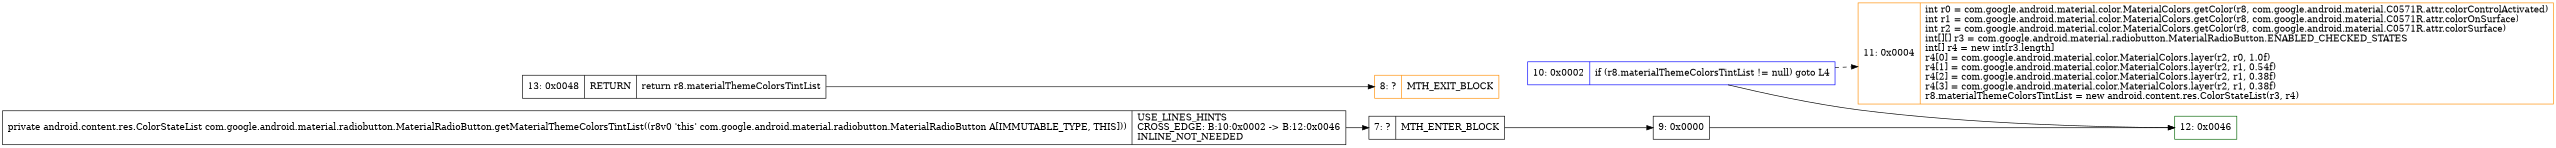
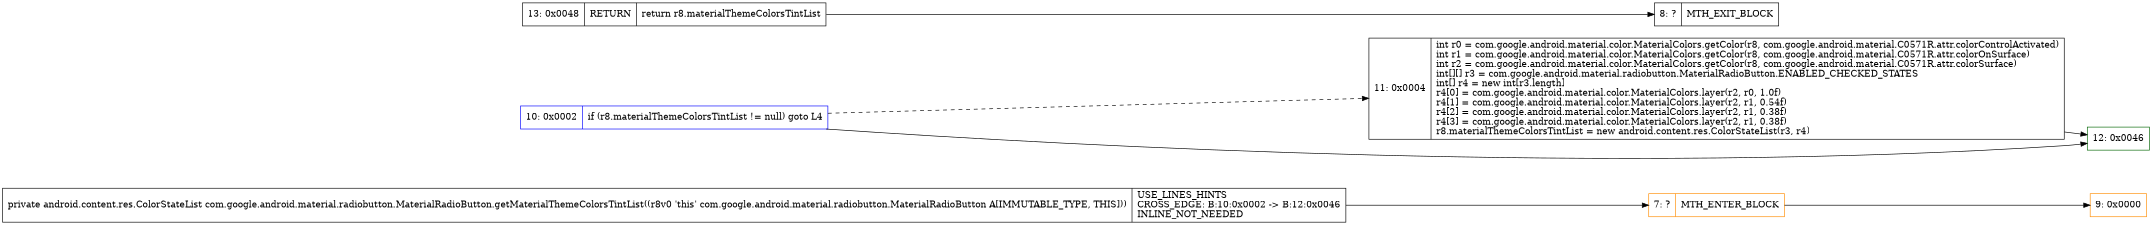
(2206, 53) -> (1717, 89)
(1437, 87) -> (1717, 14)
(1437, 128) -> (1717, 205)
(1681, 128) -> (2118, 205)
(1939, 128) -> (2073, 133)
